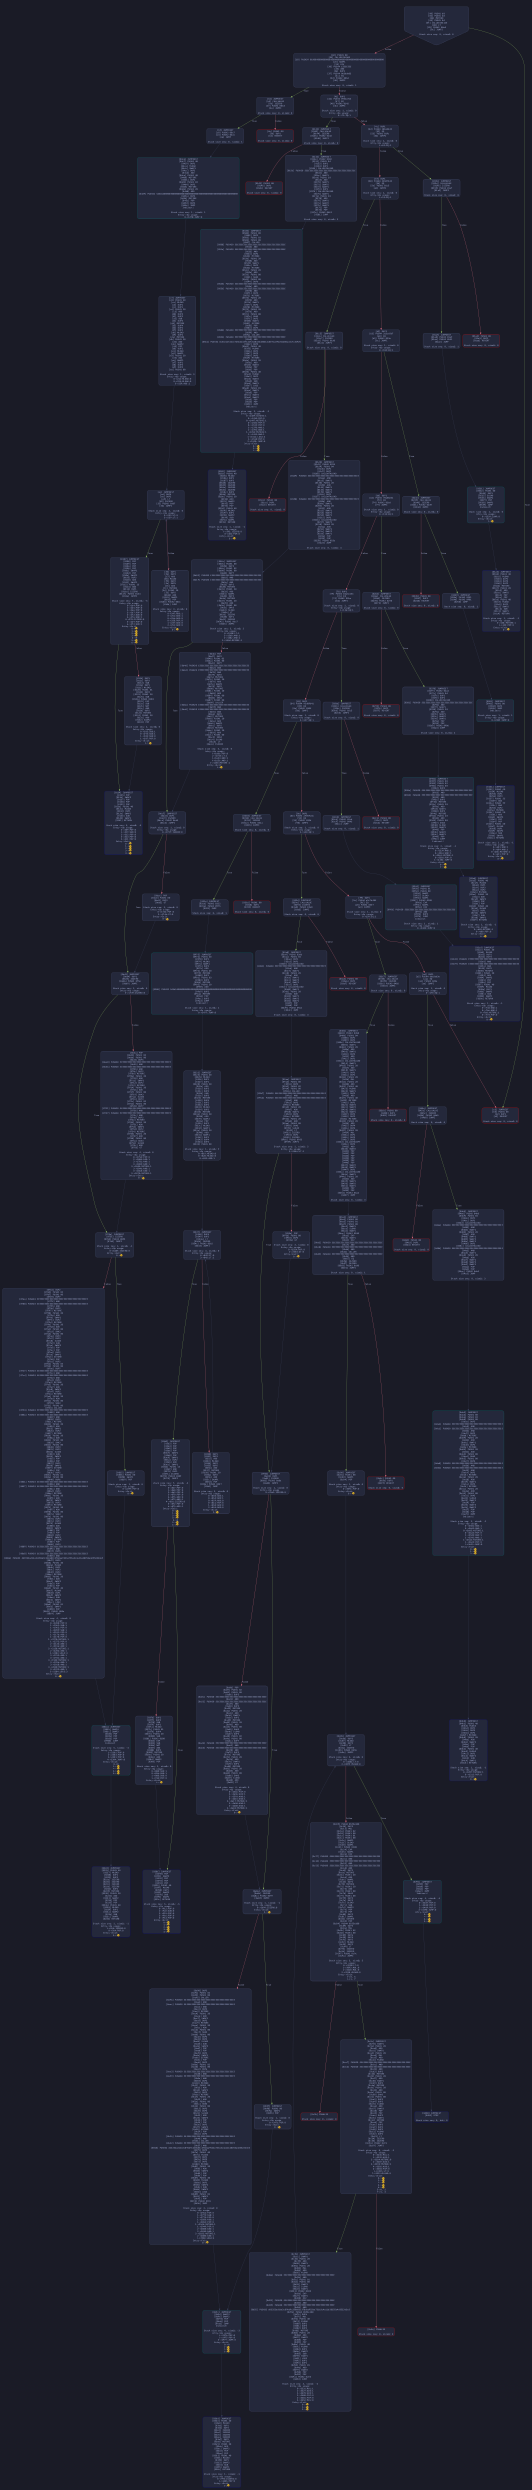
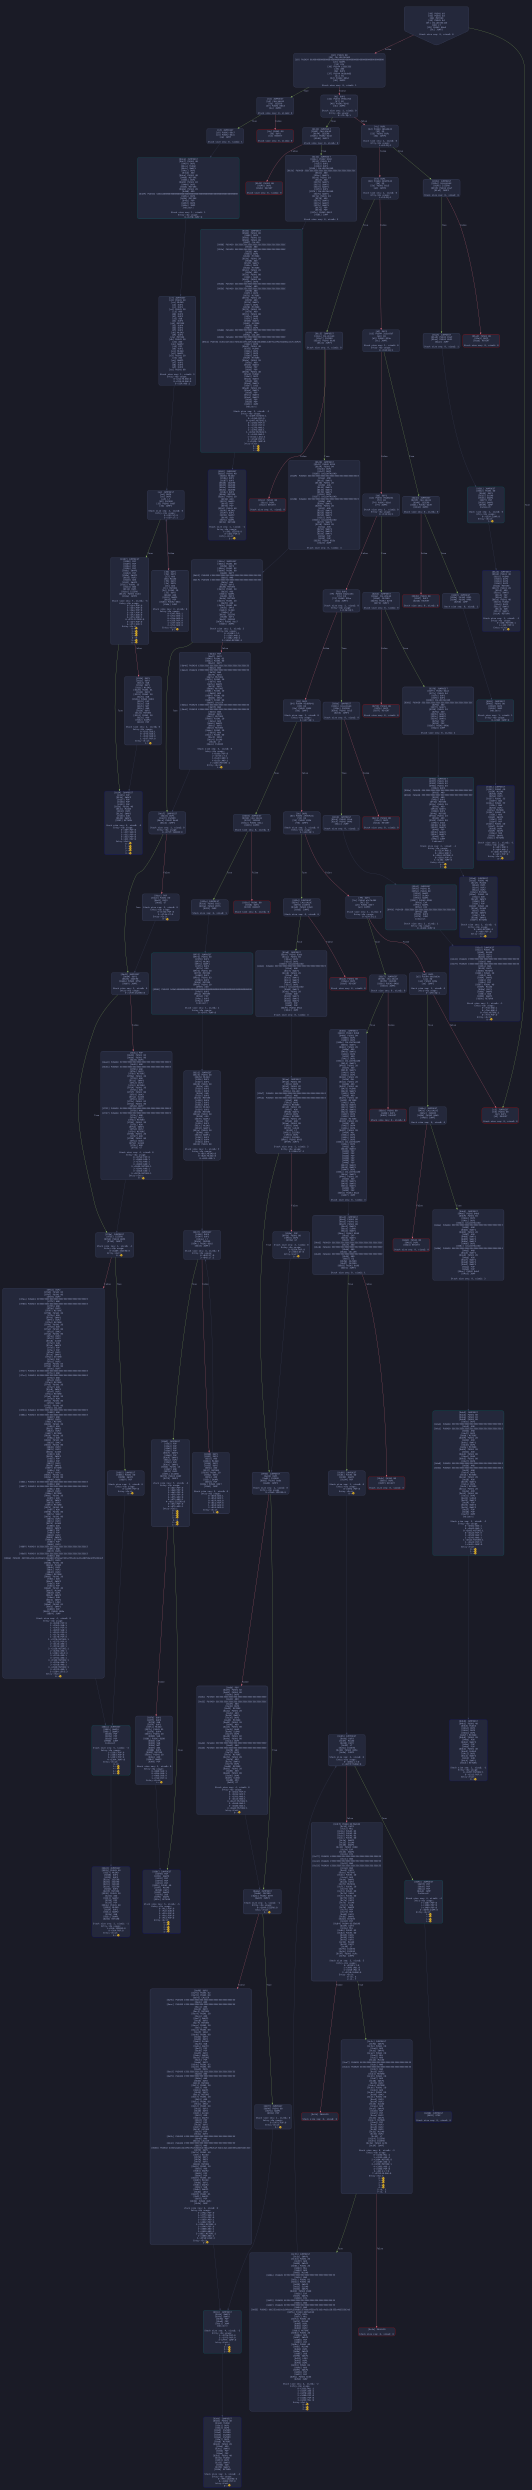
(432, 2117) -> (434, 2117)
